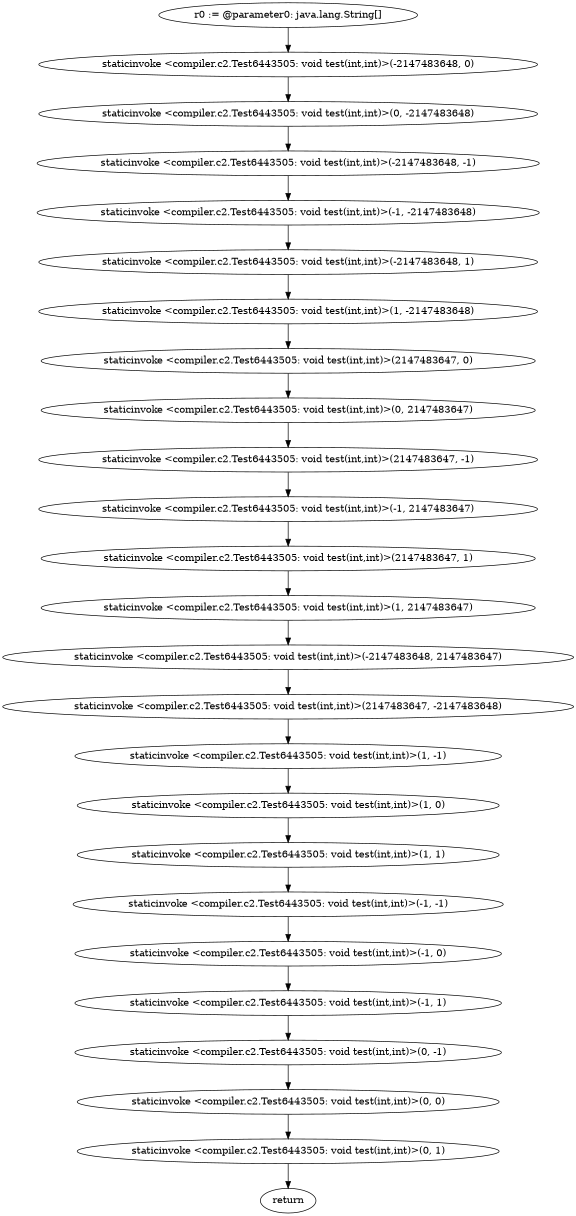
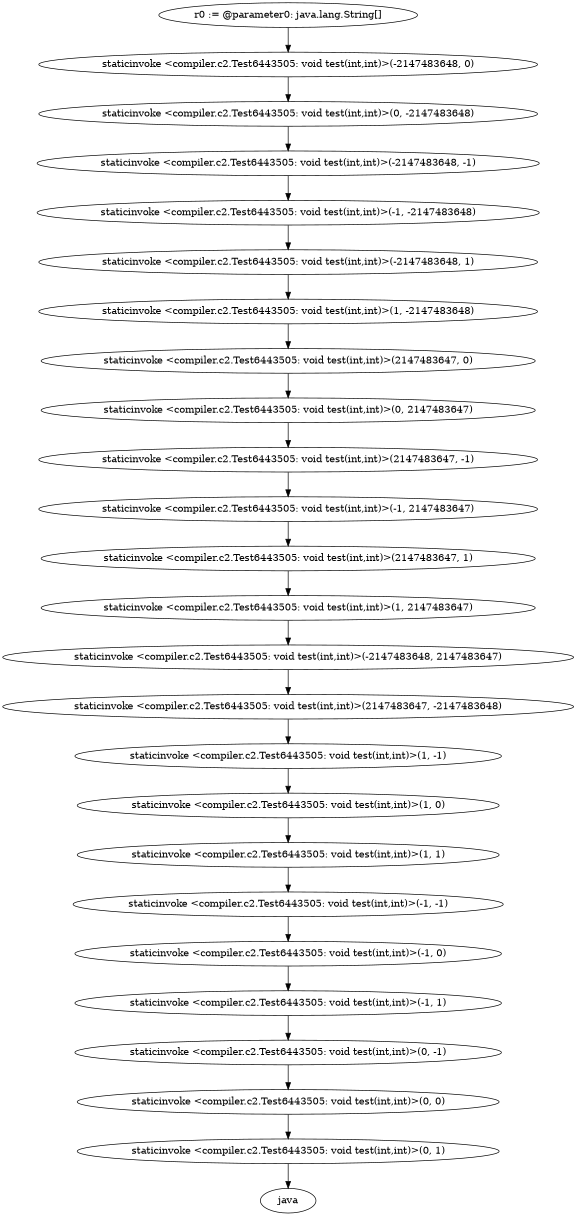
(288, 1201) -> (288, 1201)
